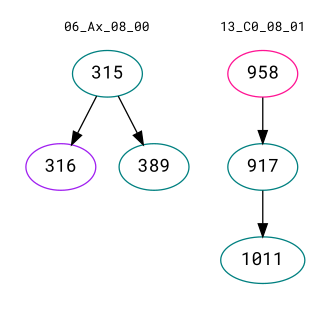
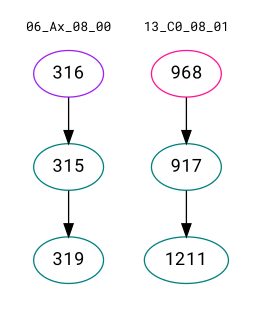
(263, 74) -> (186, 74)
(87, 115) -> (69, 114)
(154, 167) -> (69, 260)
(263, 260) -> (186, 260)
